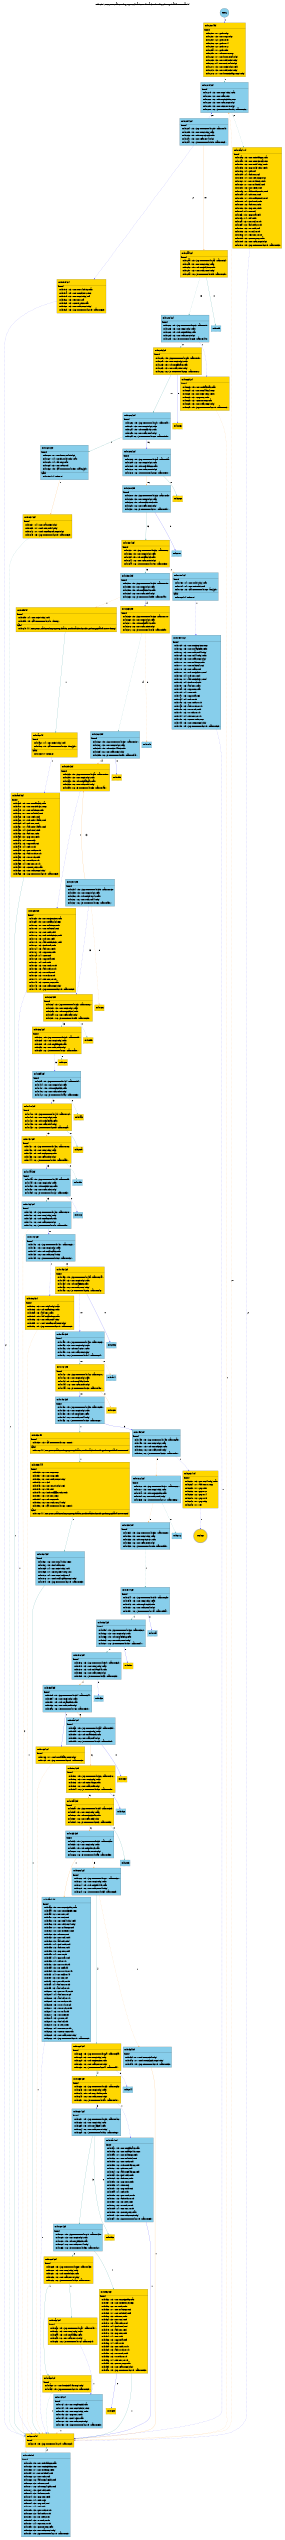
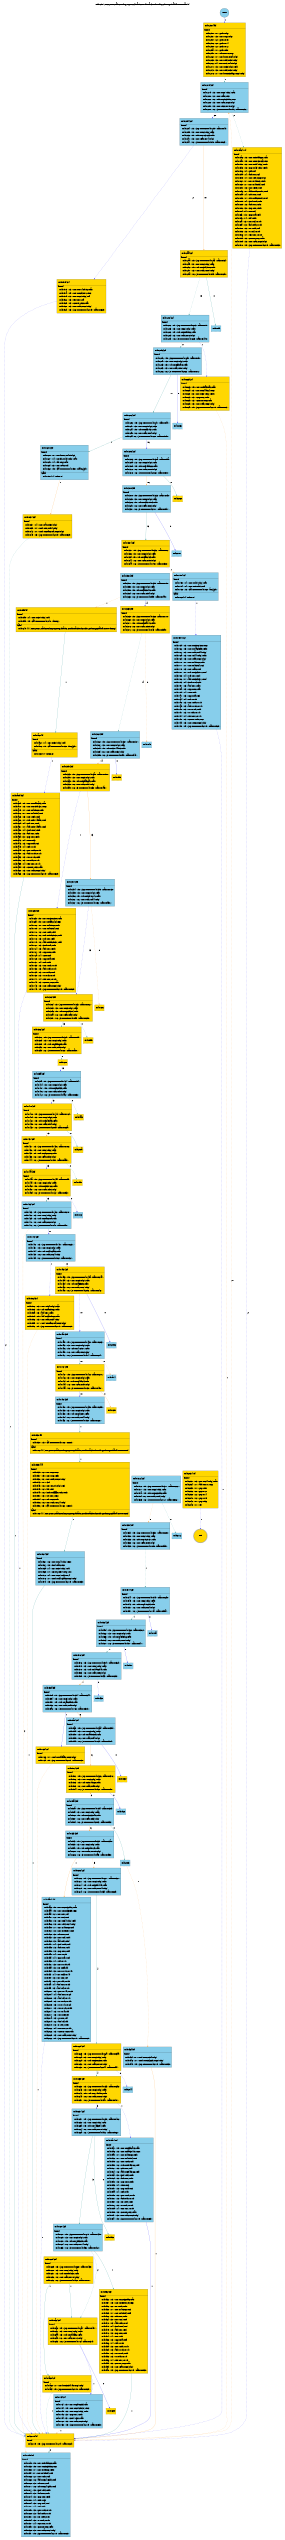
(224, 13) -> (224, 13)
(210, 116) -> (214, 115)
(177, 361) -> (177, 361)
(177, 426) -> (177, 426)
(145, 570) -> none
(82, 836) -> (90, 835)
(54, 1062) -> (61, 1068)
(46, 1183) -> (46, 1183)
(77, 1183) -> (77, 1183)
(156, 1443) -> none
(200, 1536) -> (200, 1536)
(128, 1666) -> (128, 1666)
(89, 1795) -> (90, 1796)
(90, 1812) -> (90, 1812)
(116, 1972) -> (146, 1955)
(73, 2253) -> (94, 2285)
(114, 2390) -> (95, 2376)
(46, 2451) -> (49, 2450)
